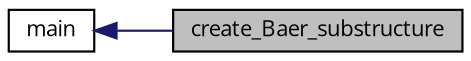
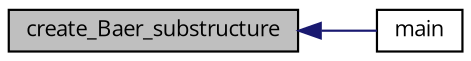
(145, 31) -> (349, 31)
